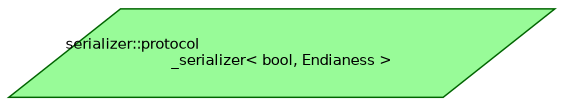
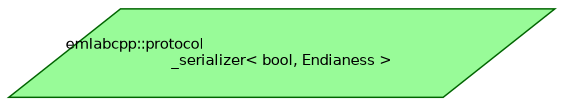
(282, 53) -> (282, 53)
